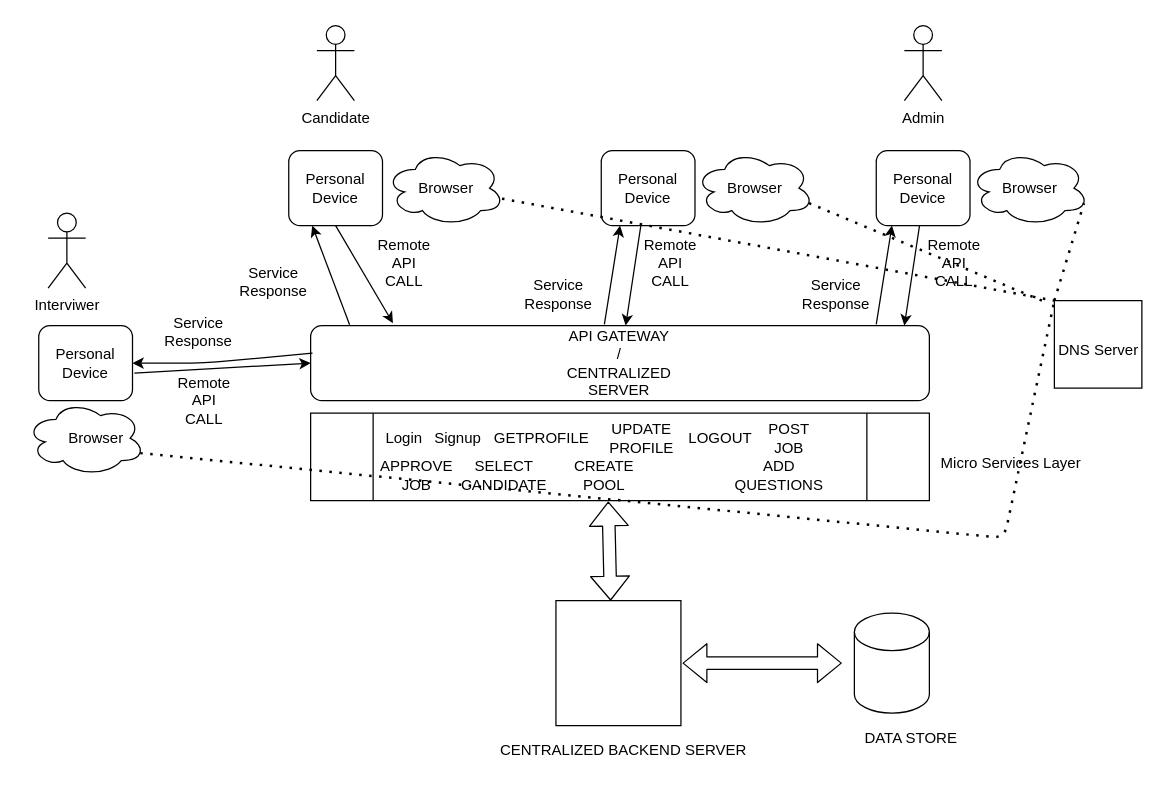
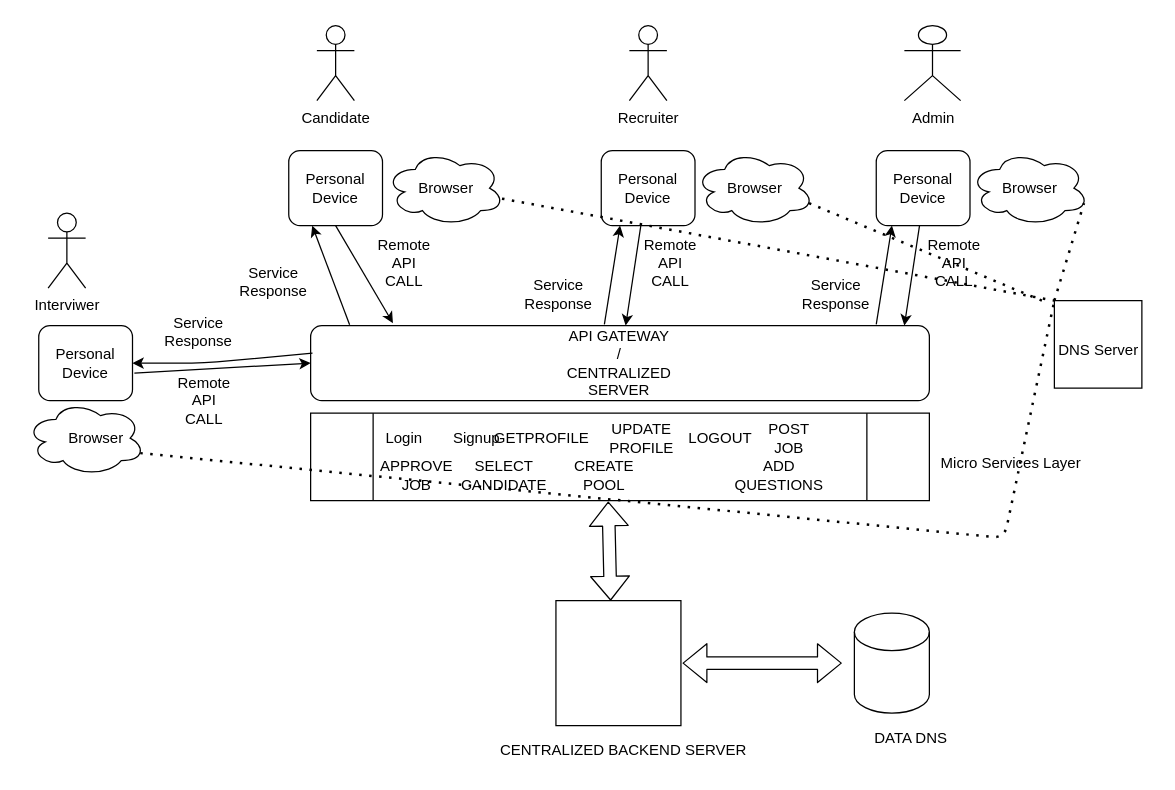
none -> (648, 63)
(923, 63) -> (933, 63)
(458, 438) -> (476, 438)
(911, 738) -> (911, 738)
